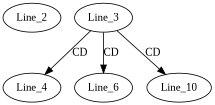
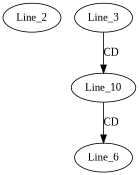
(104, 49) -> (104, 119)
(32, 88) -> none
